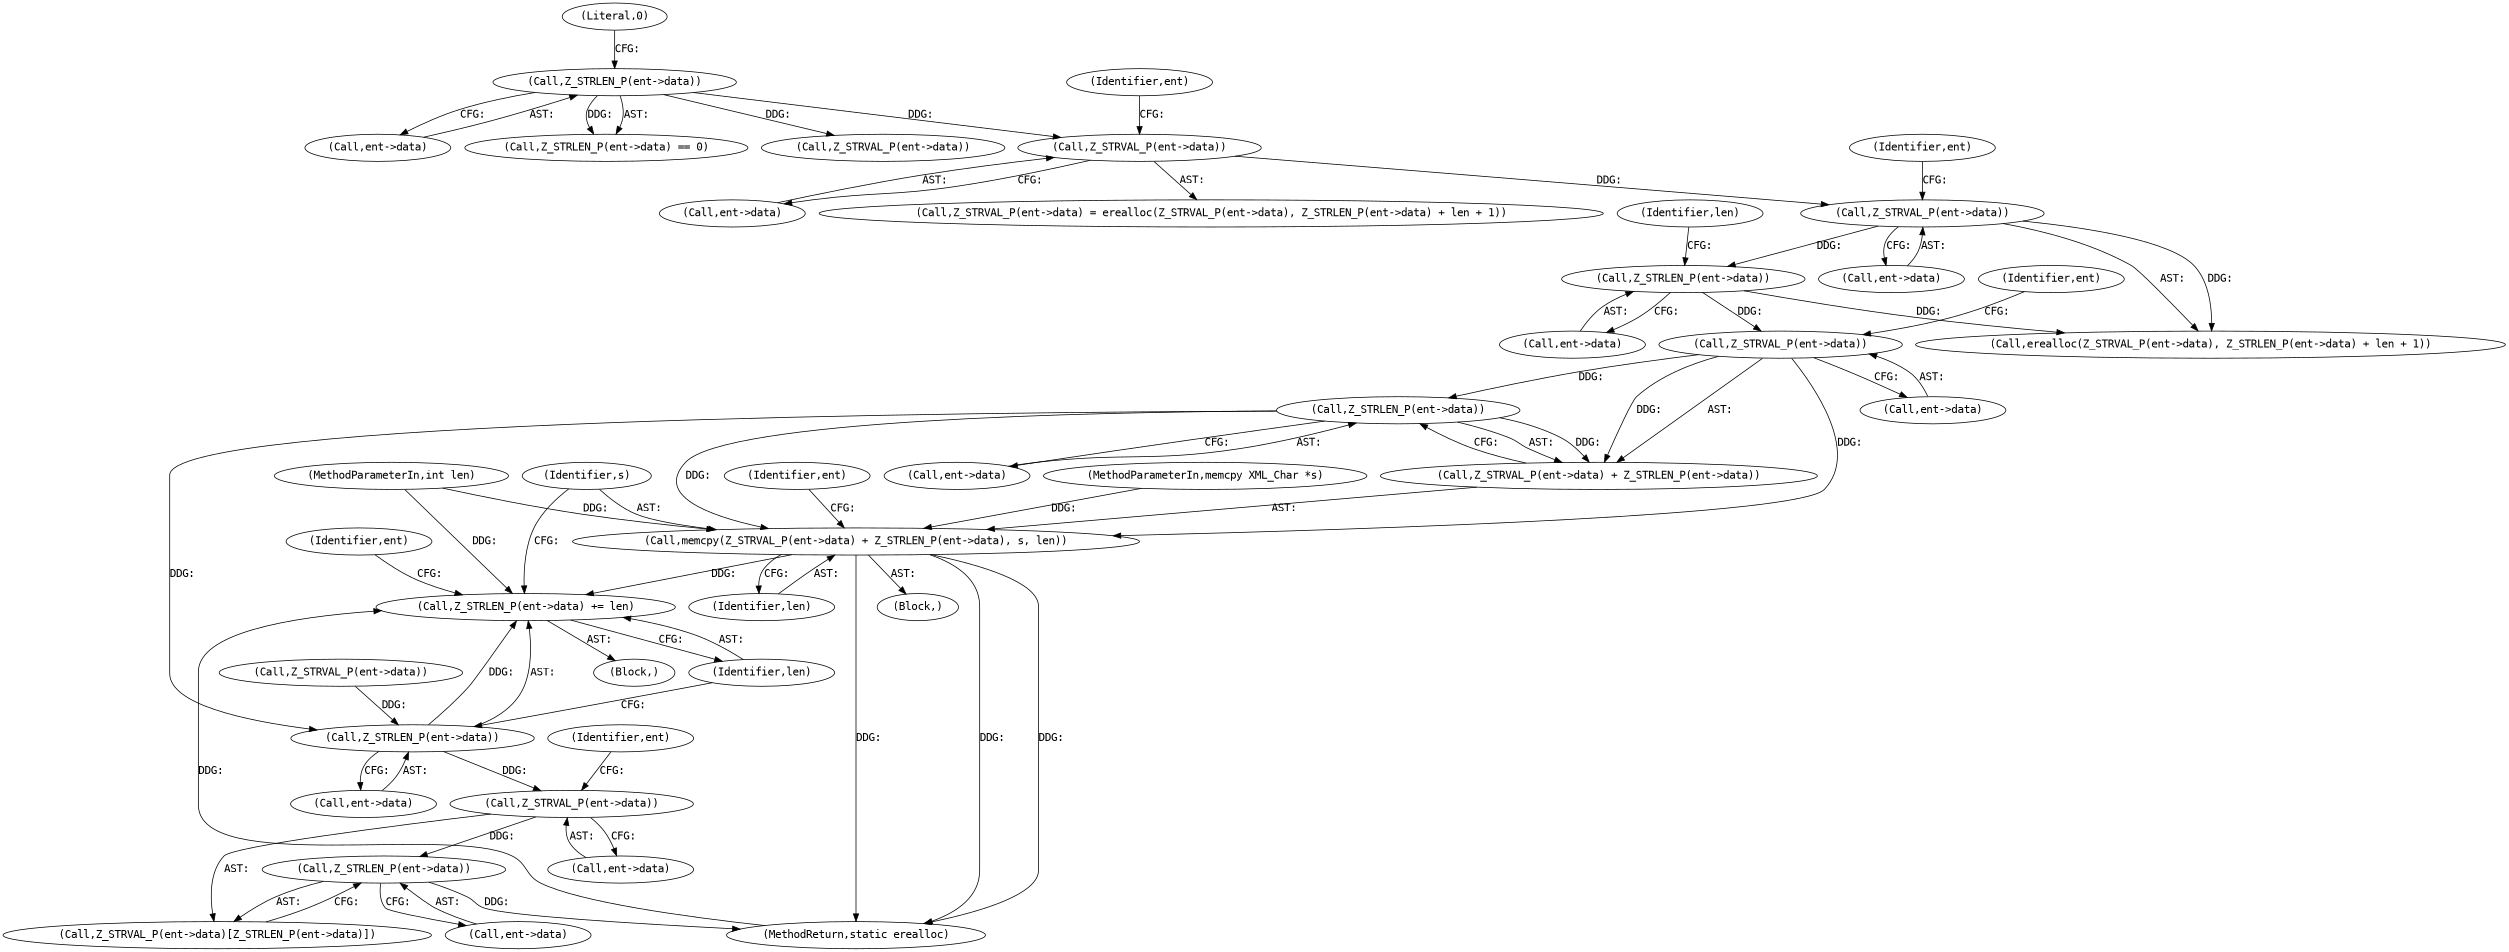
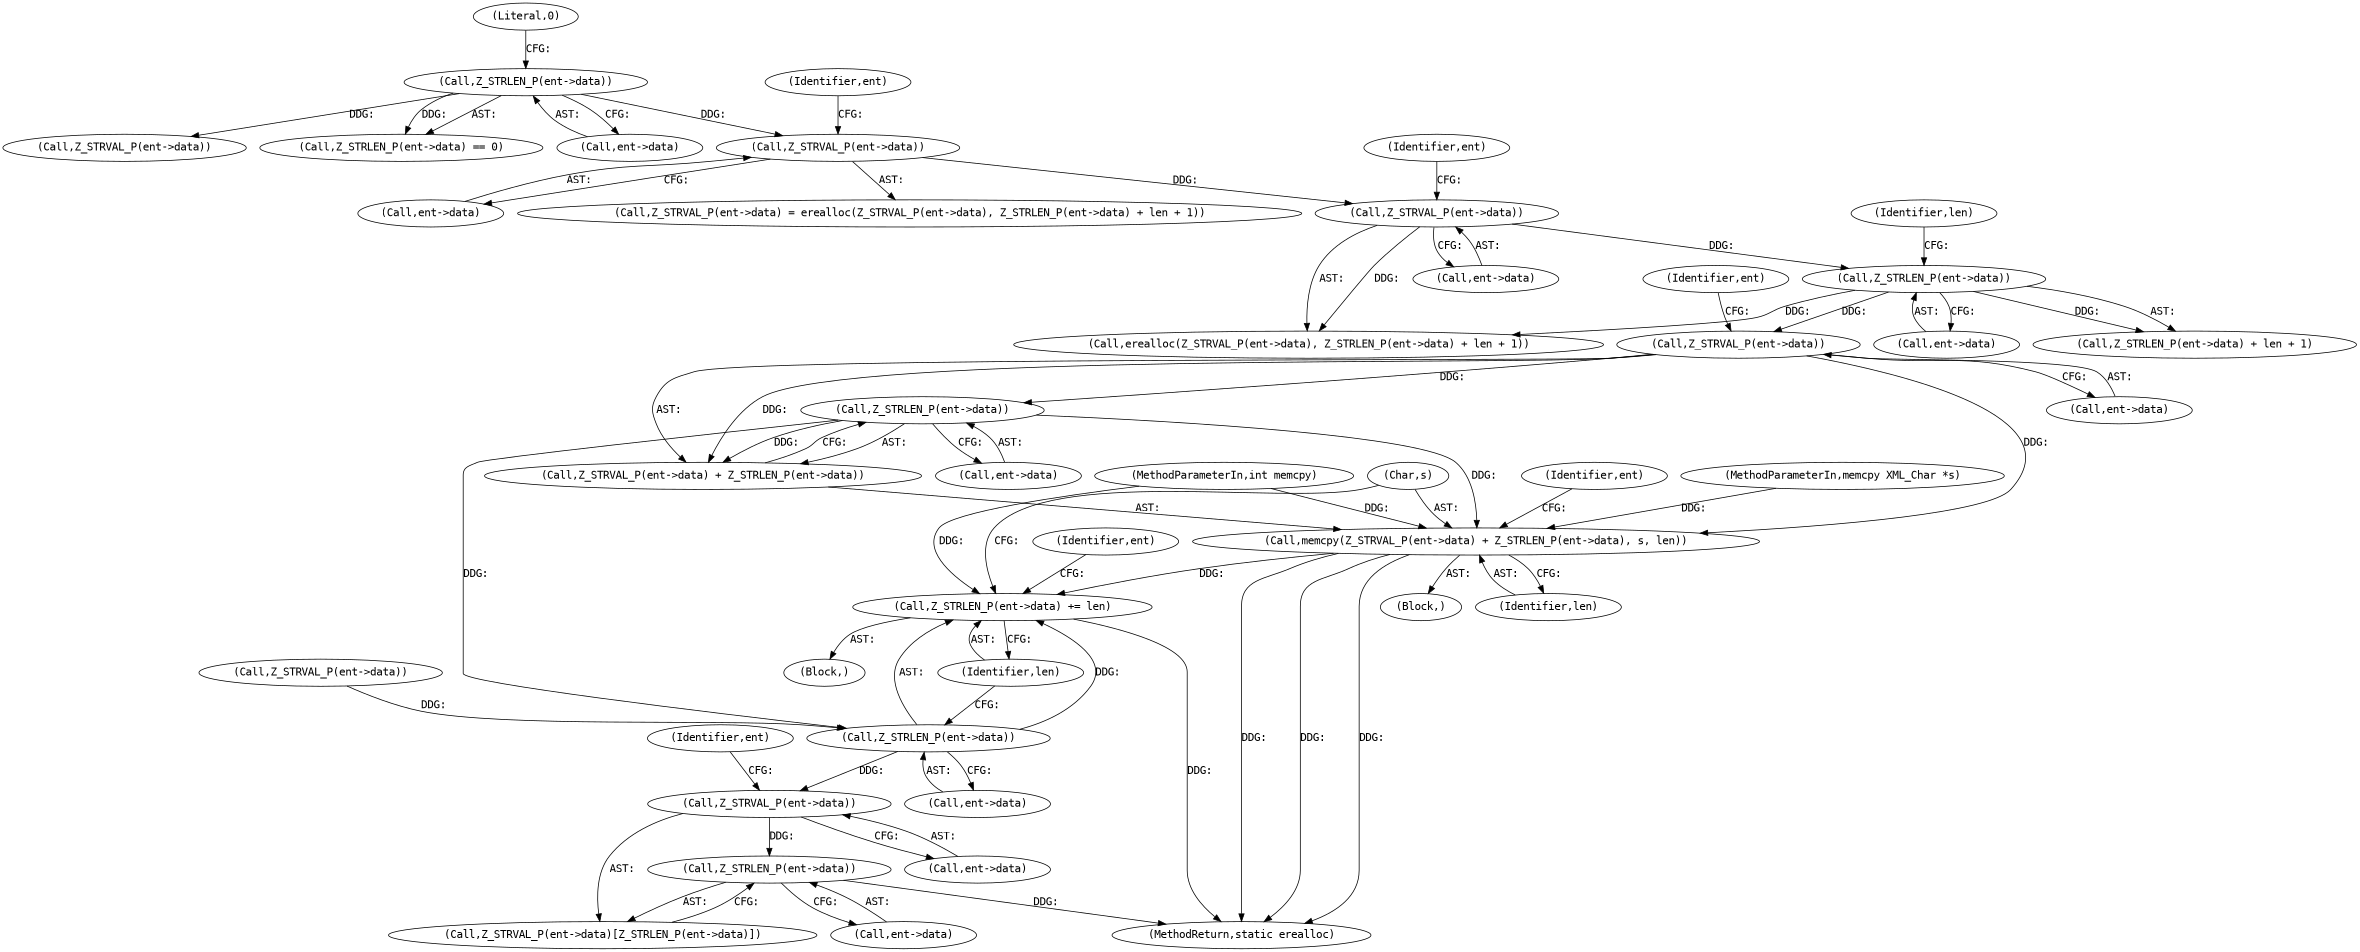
none -> (2195, 345)
(391, 476) -> (1224, 476)
(587, 476) -> (1408, 476)
(318, 845) -> (1187, 734)
